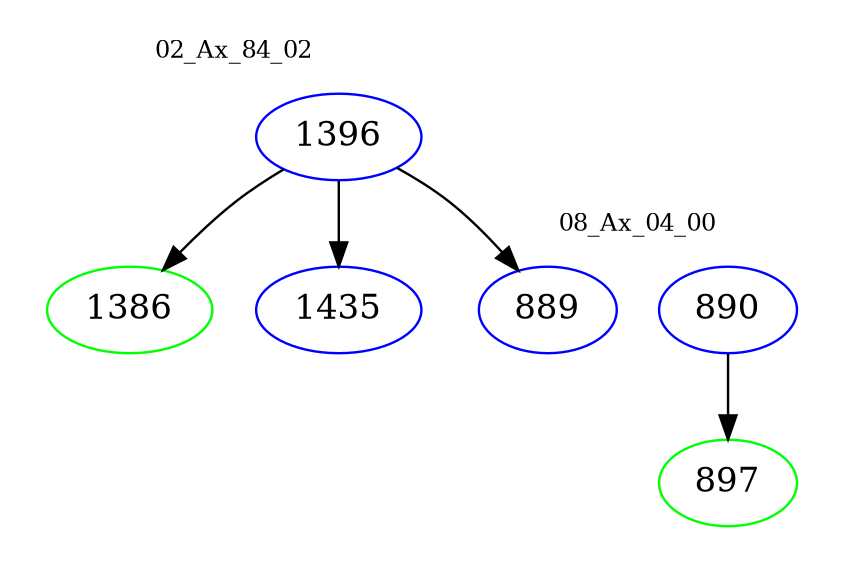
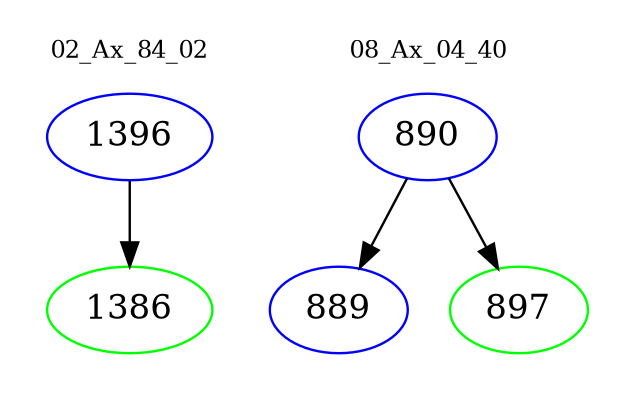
(474, 223) -> (389, 212)
(638, 225) -> (429, 52)
(339, 310) -> none
